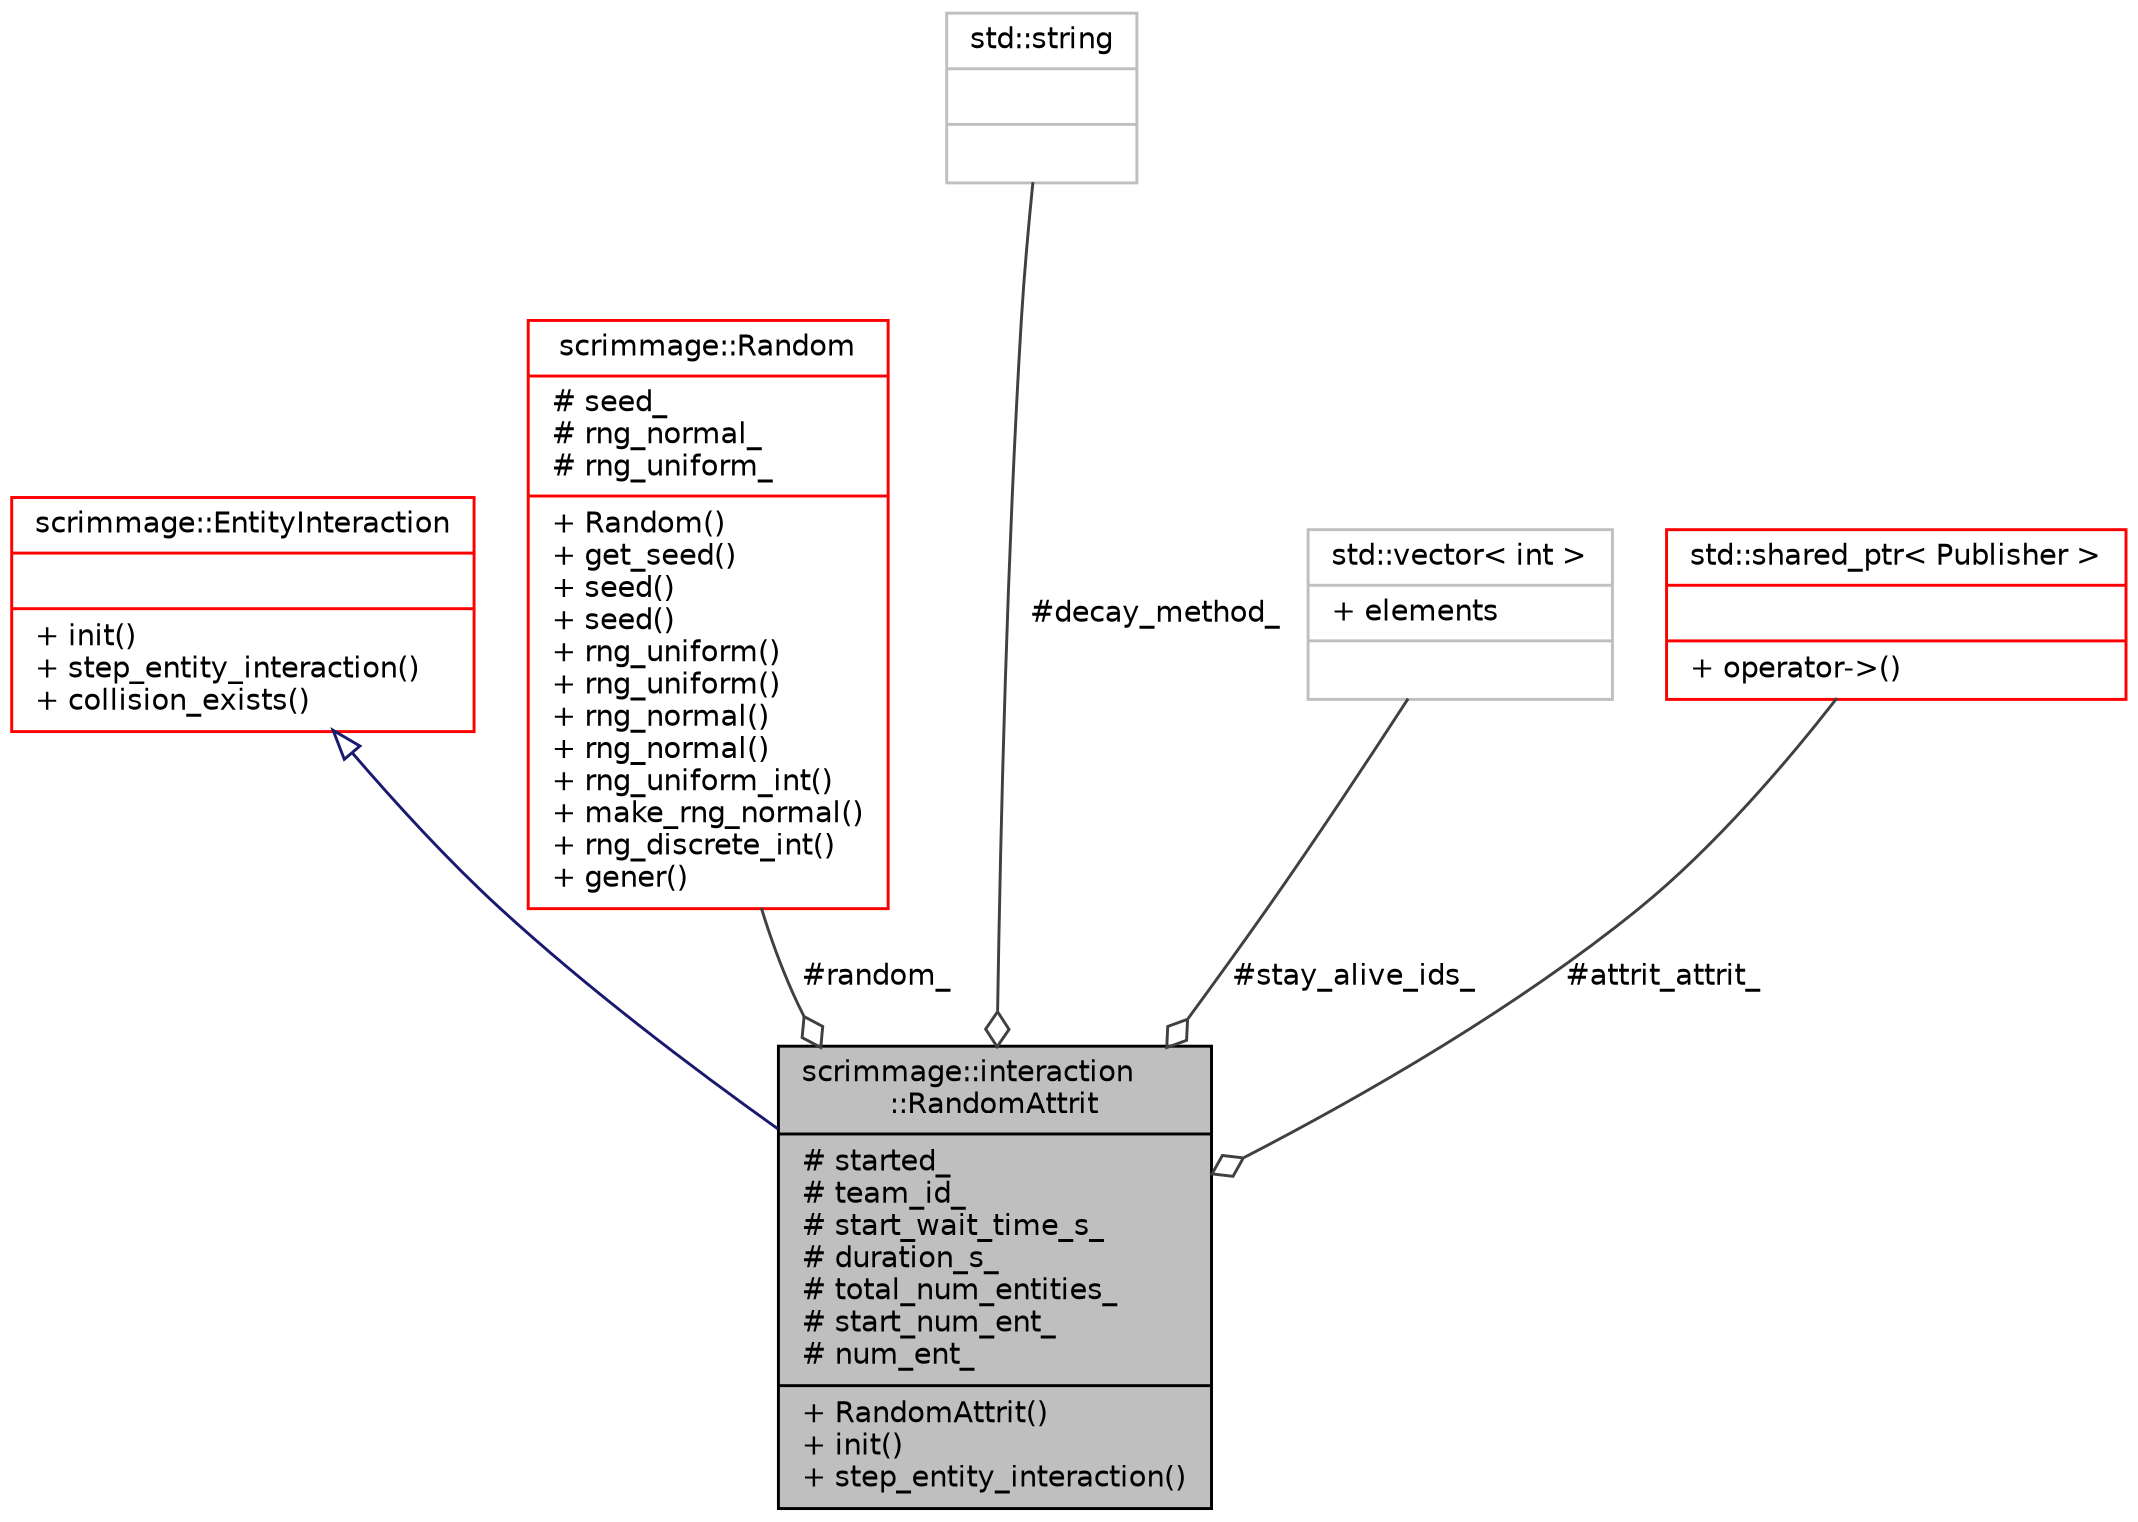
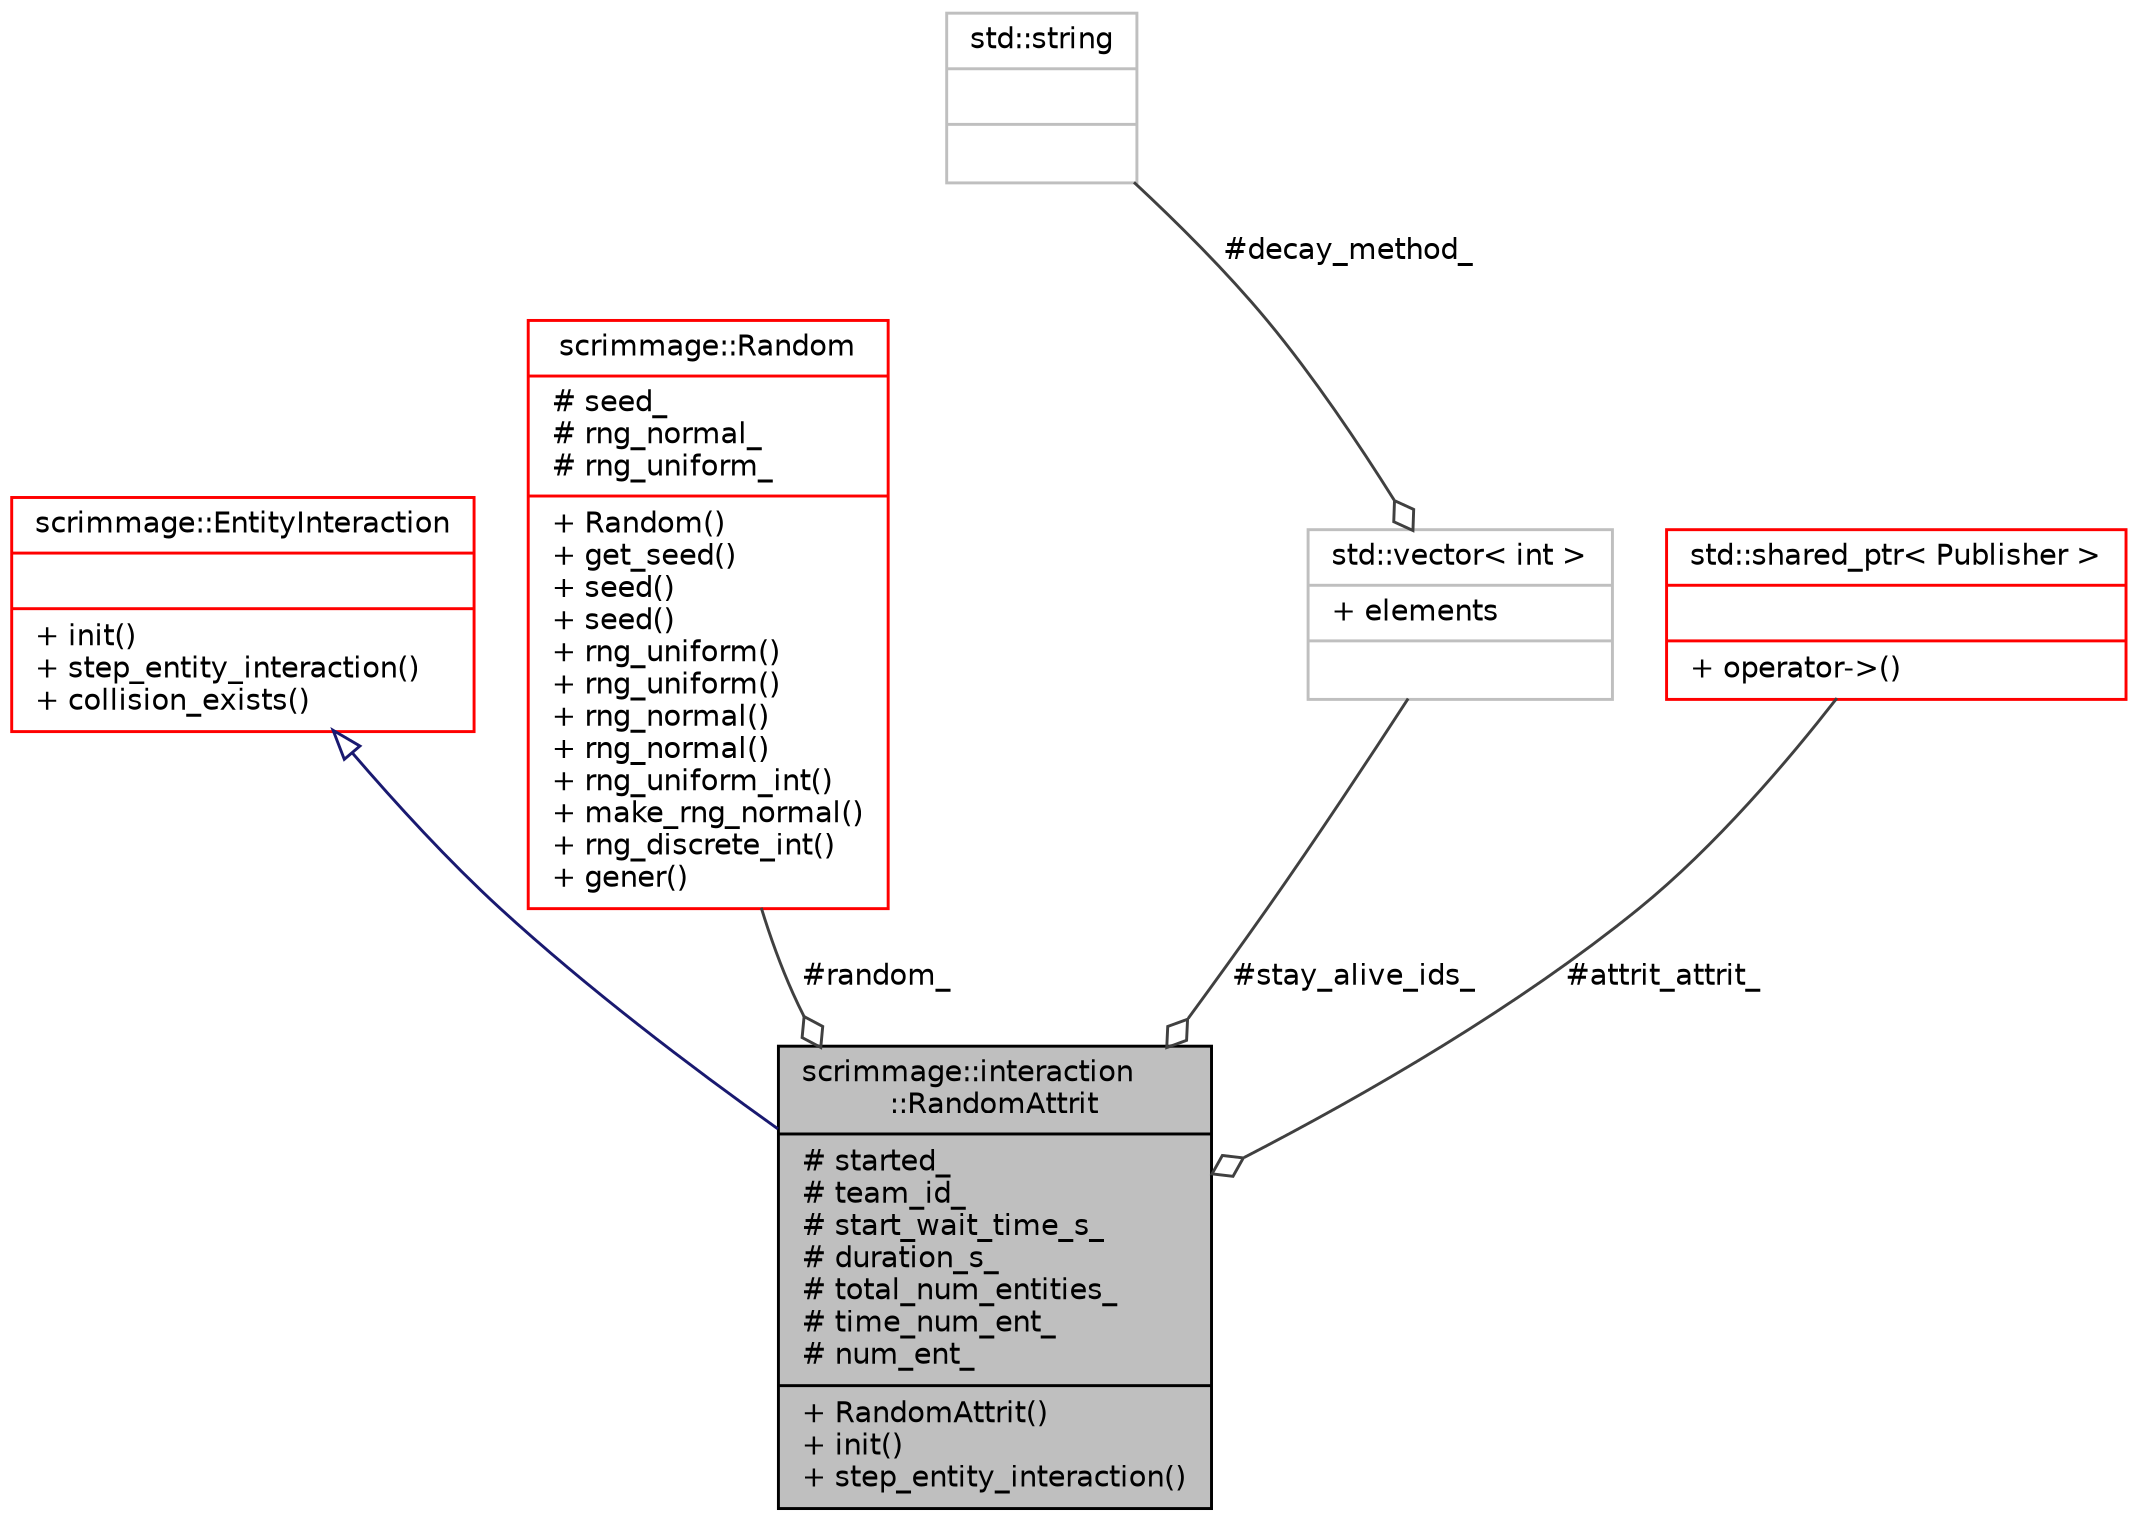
(1008, 596) -> (1276, 331)
(931, 1323) -> (931, 1323)
